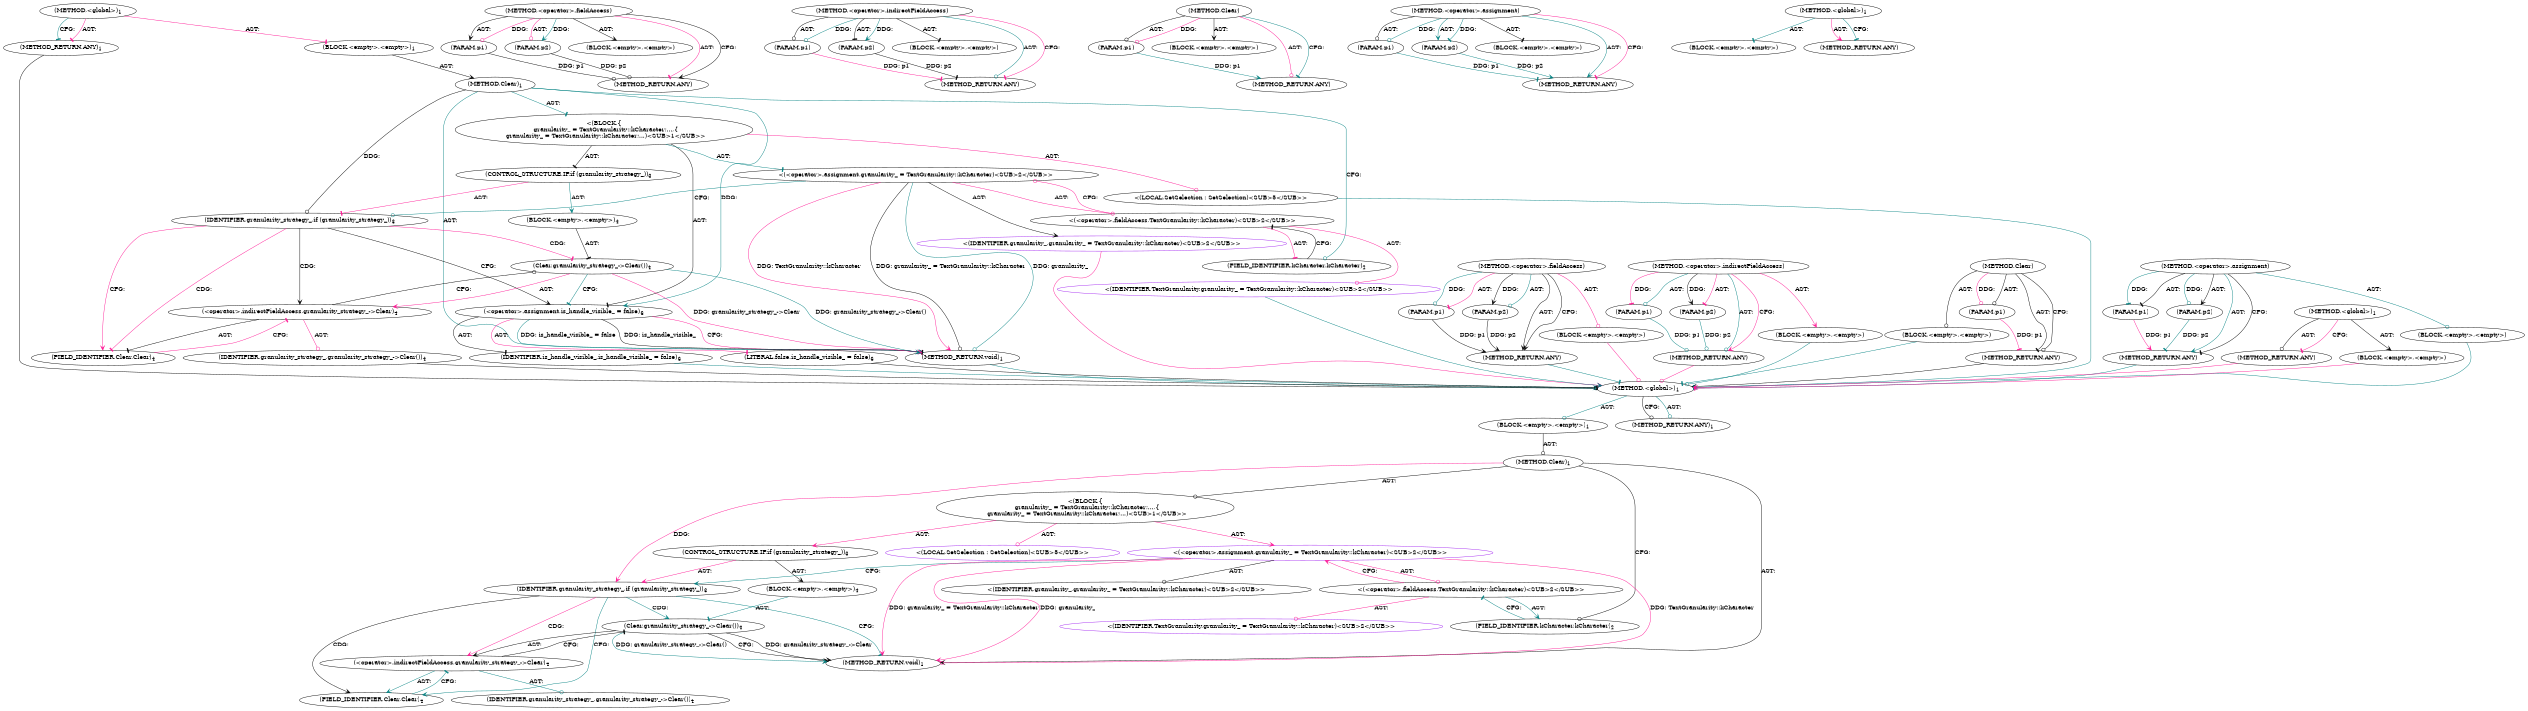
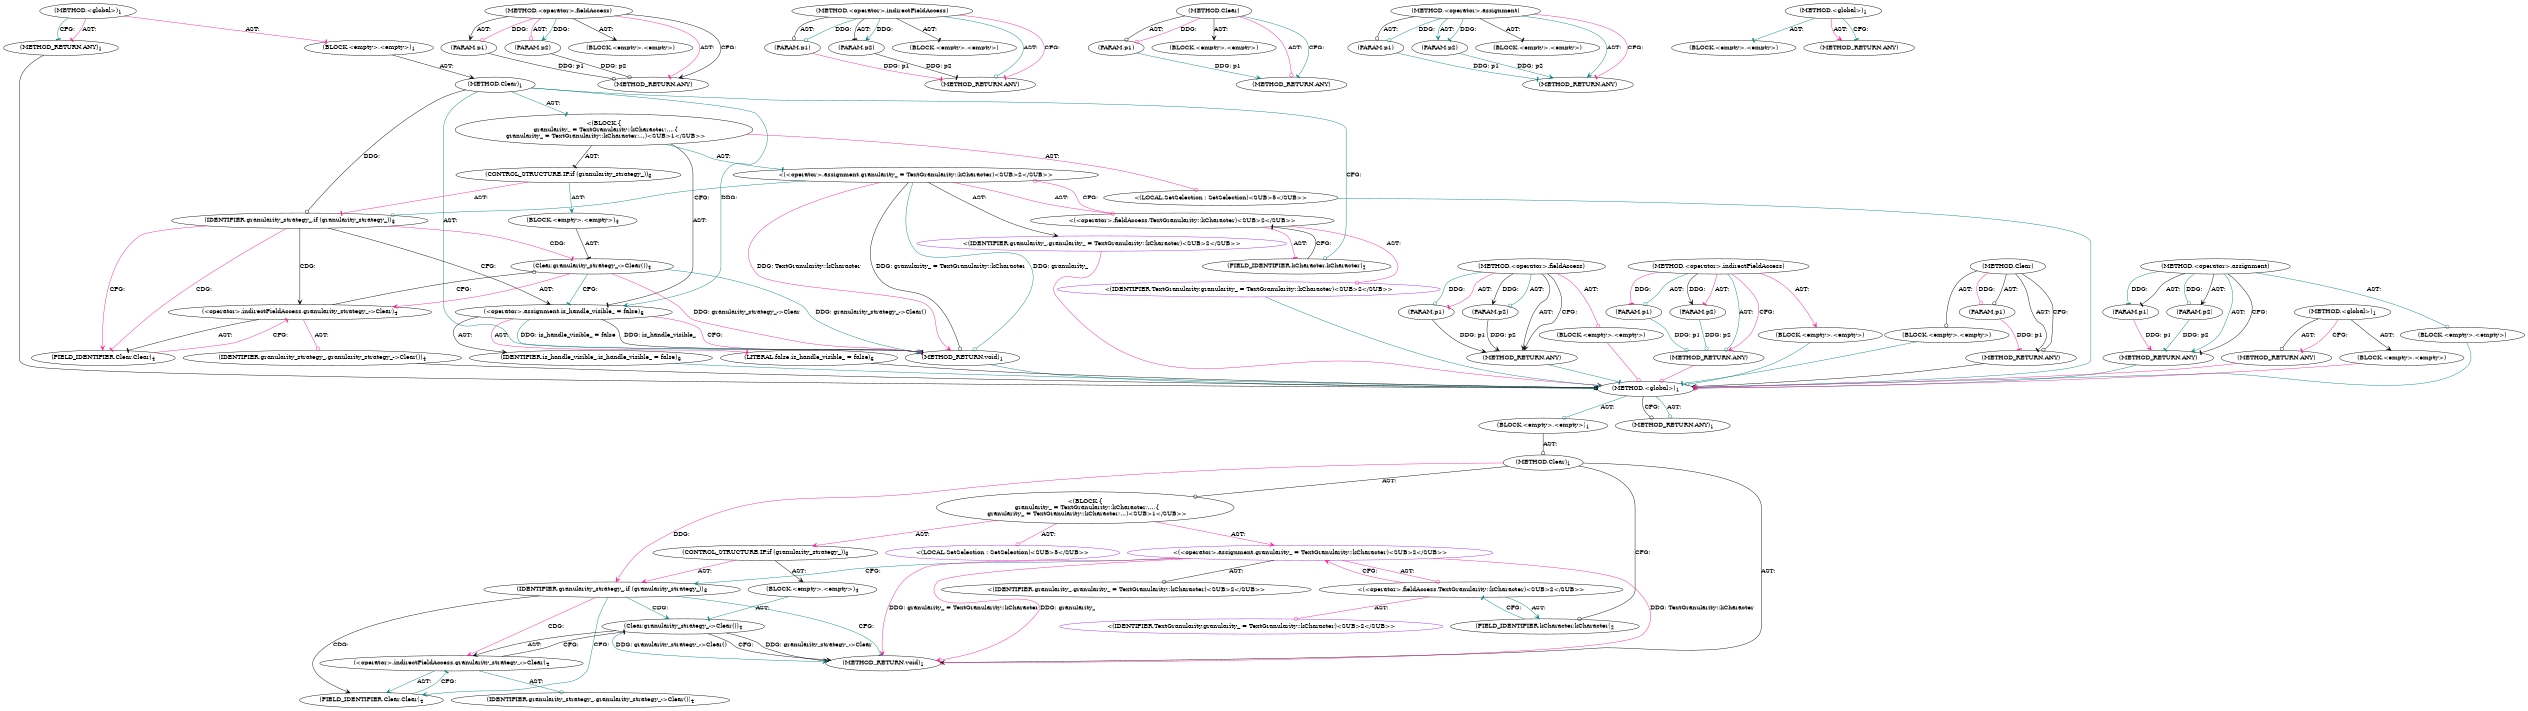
(460, 344) -> (459, 343)
